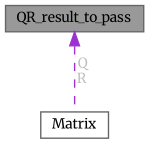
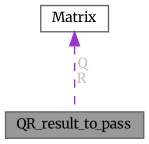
(75, 79) -> (75, 79)
